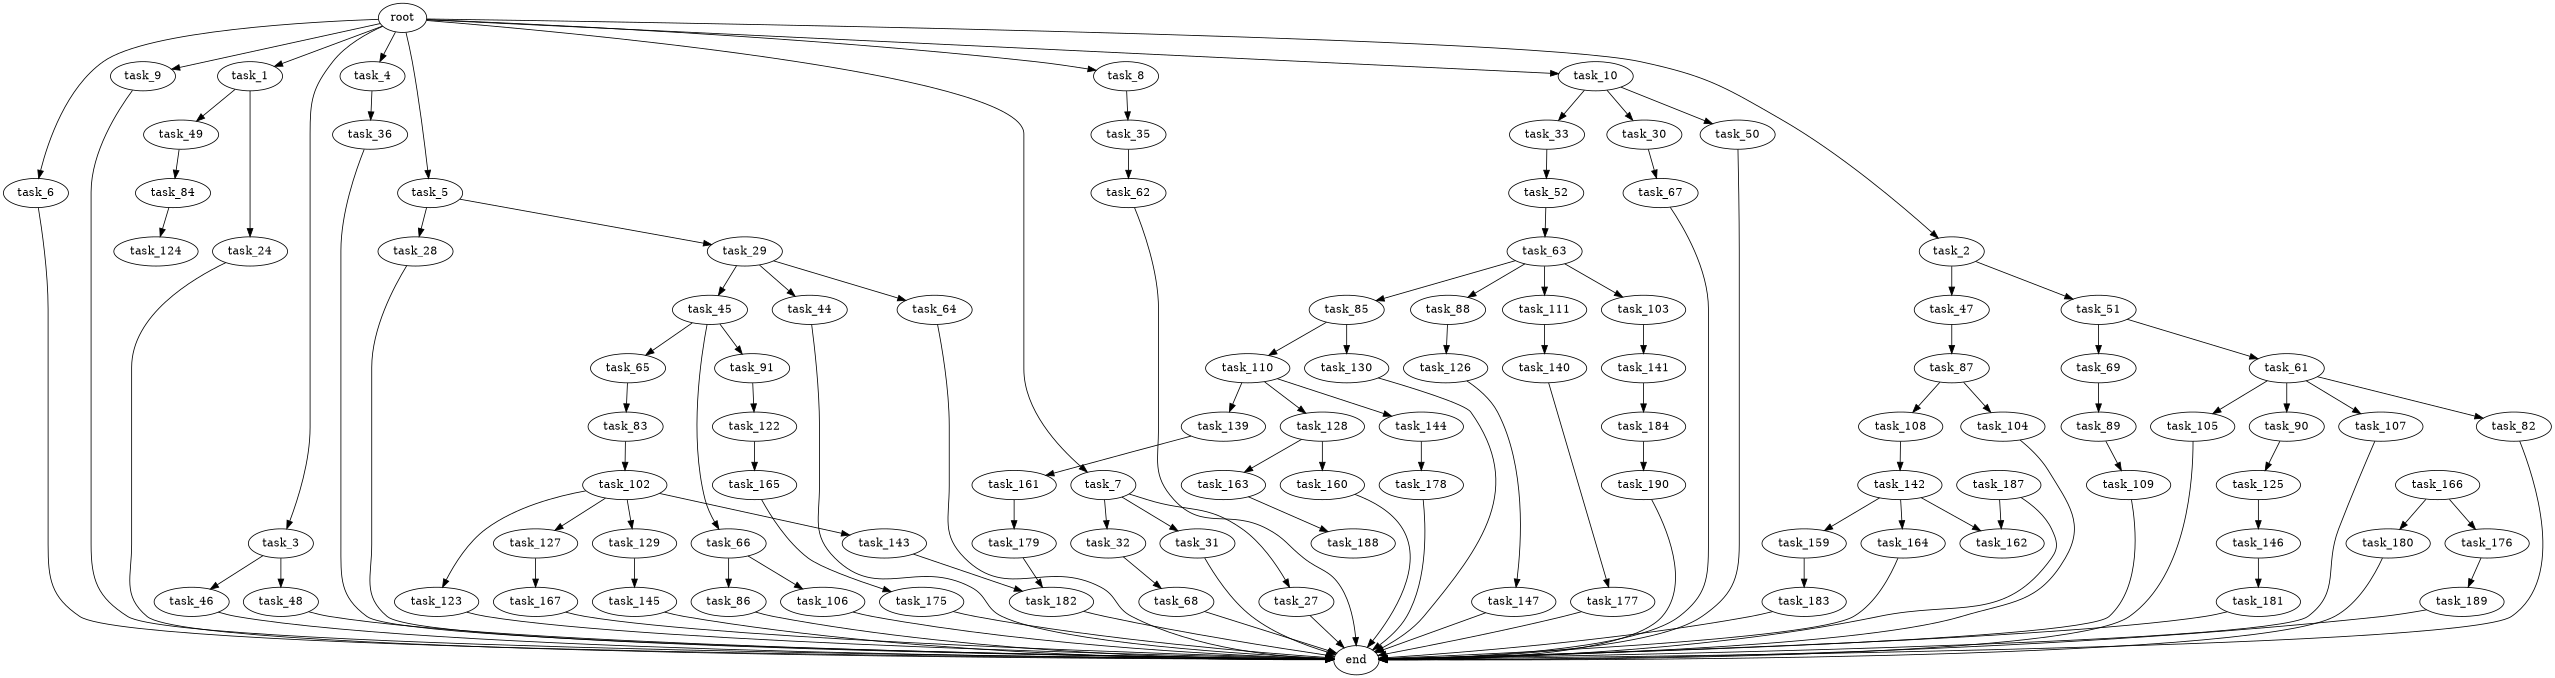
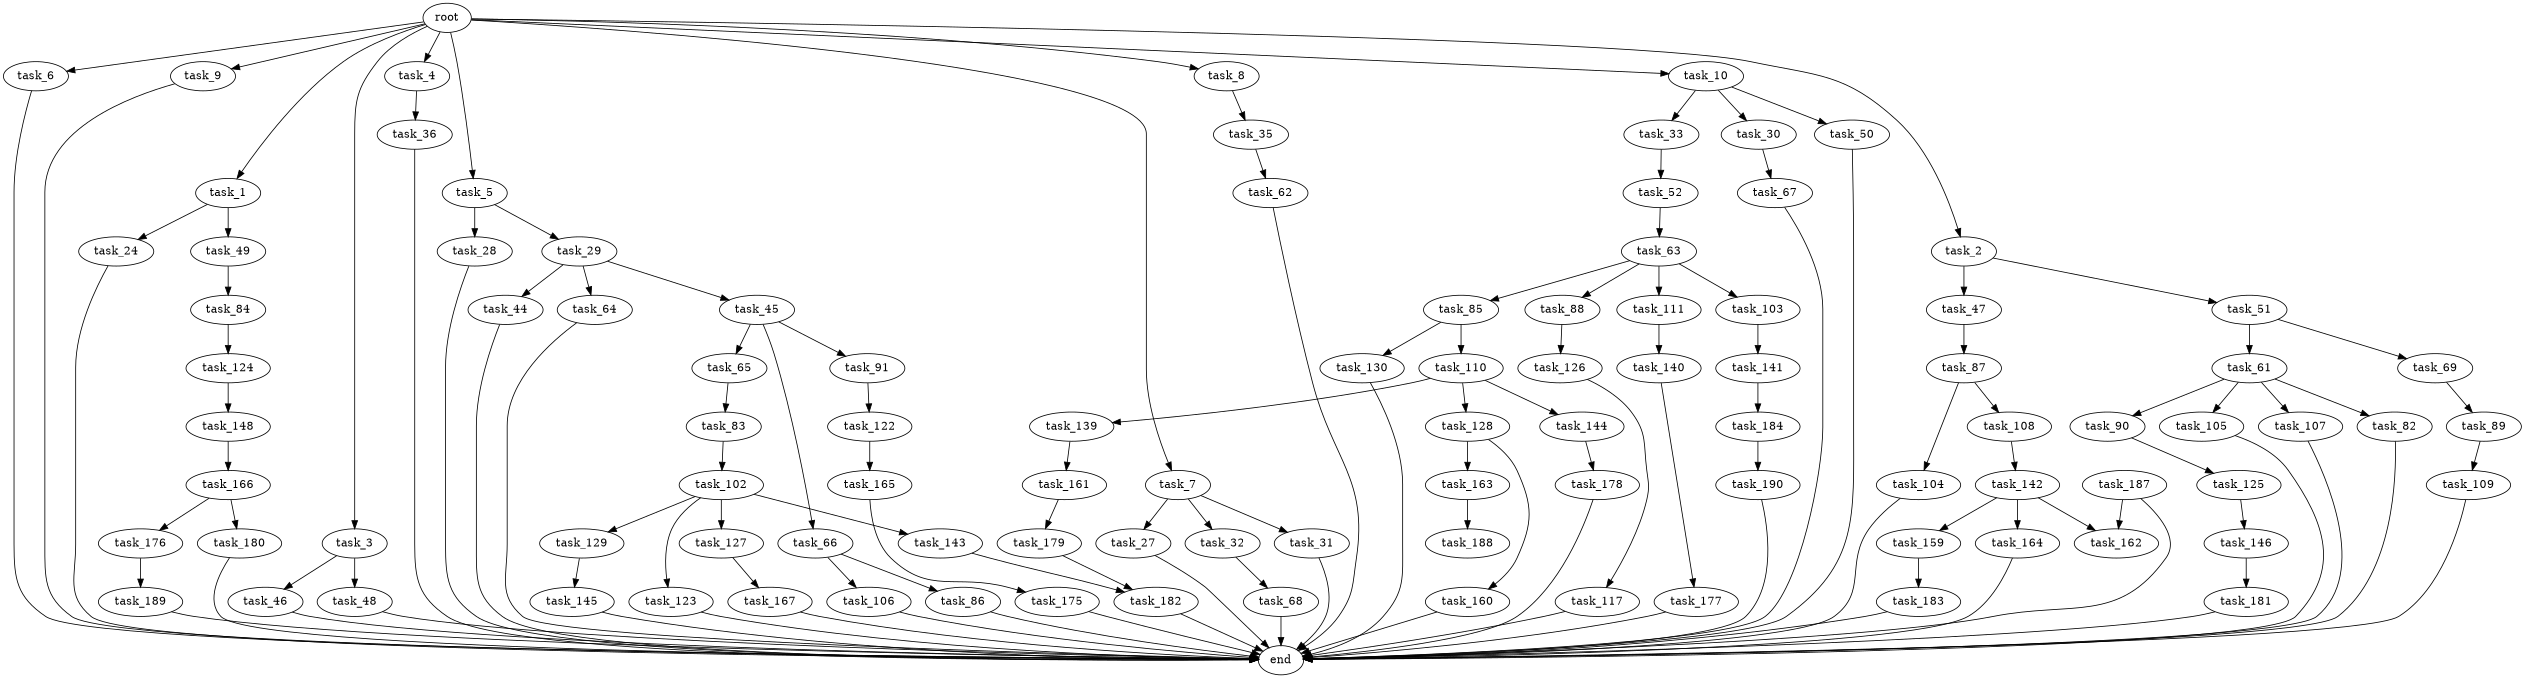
none -> (228, 427)
(1514, 602) -> (1597, 602)
